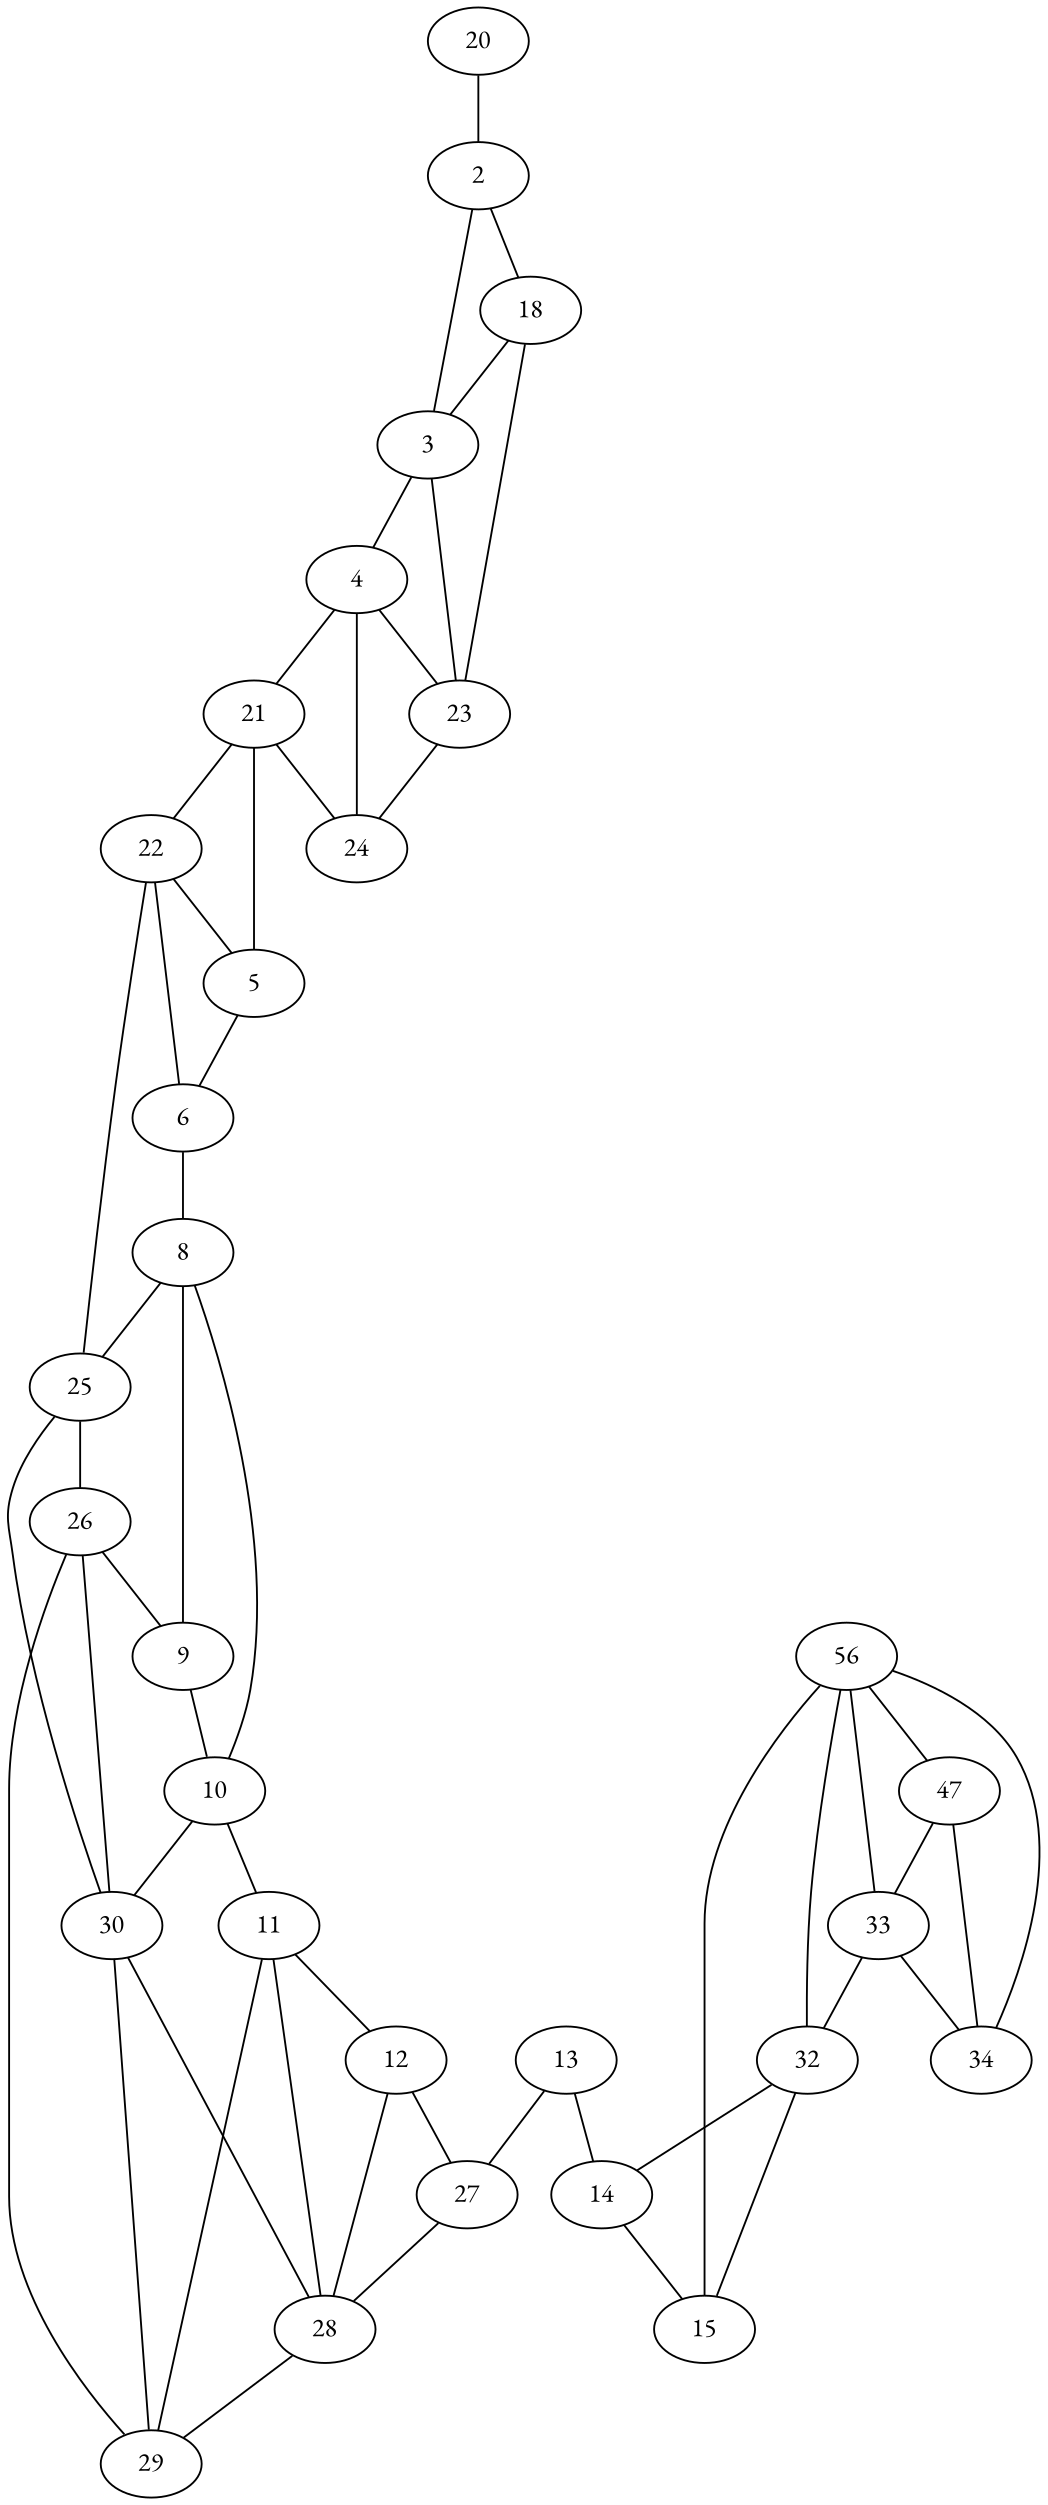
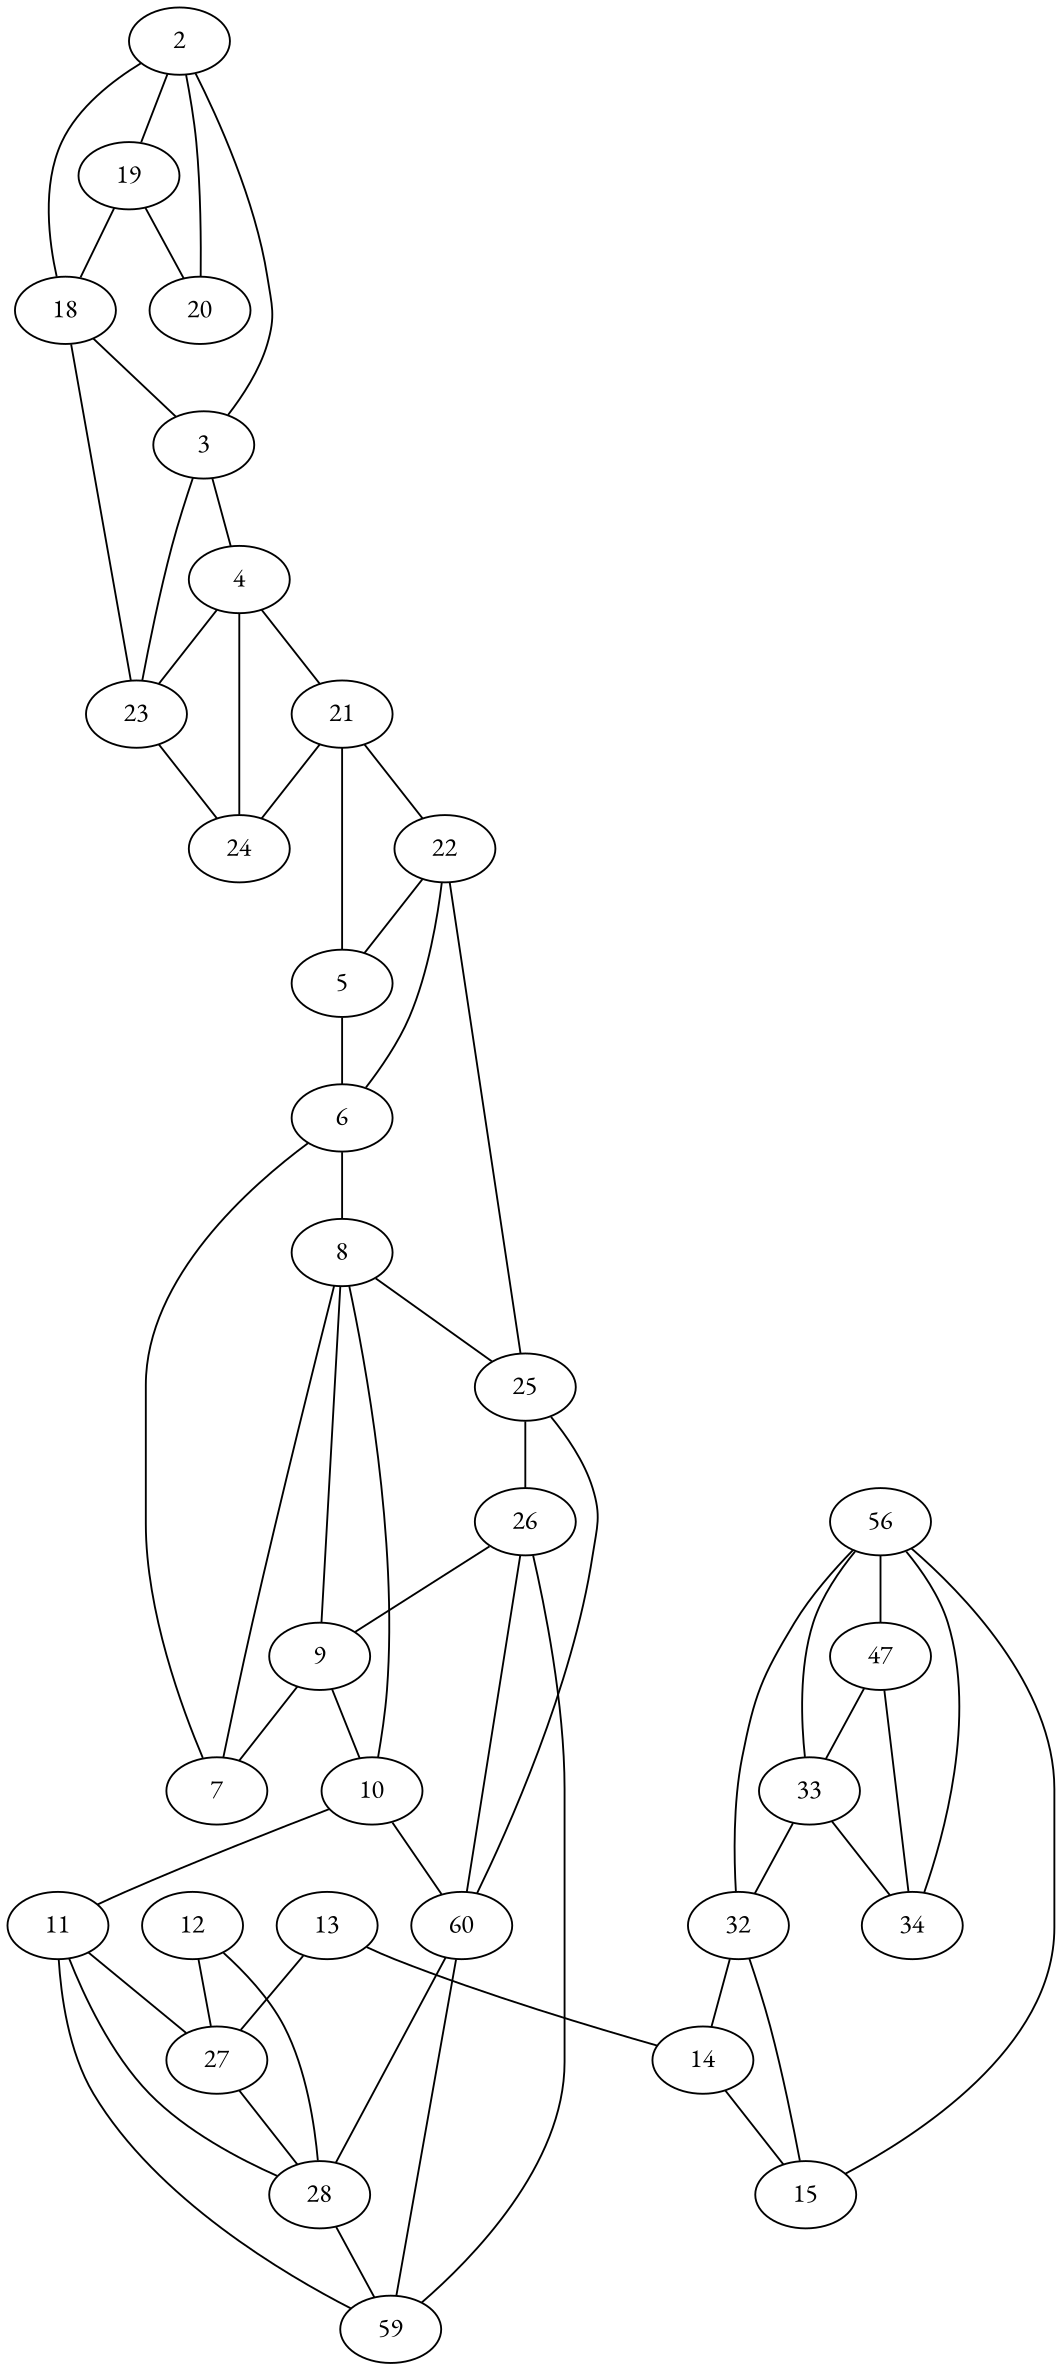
none -> (129, 176)
none -> (217, 1791)
(112, 1926) -> (462, 1926)
(333, 1993) -> (137, 1993)
(151, 2464) -> (391, 2329)
